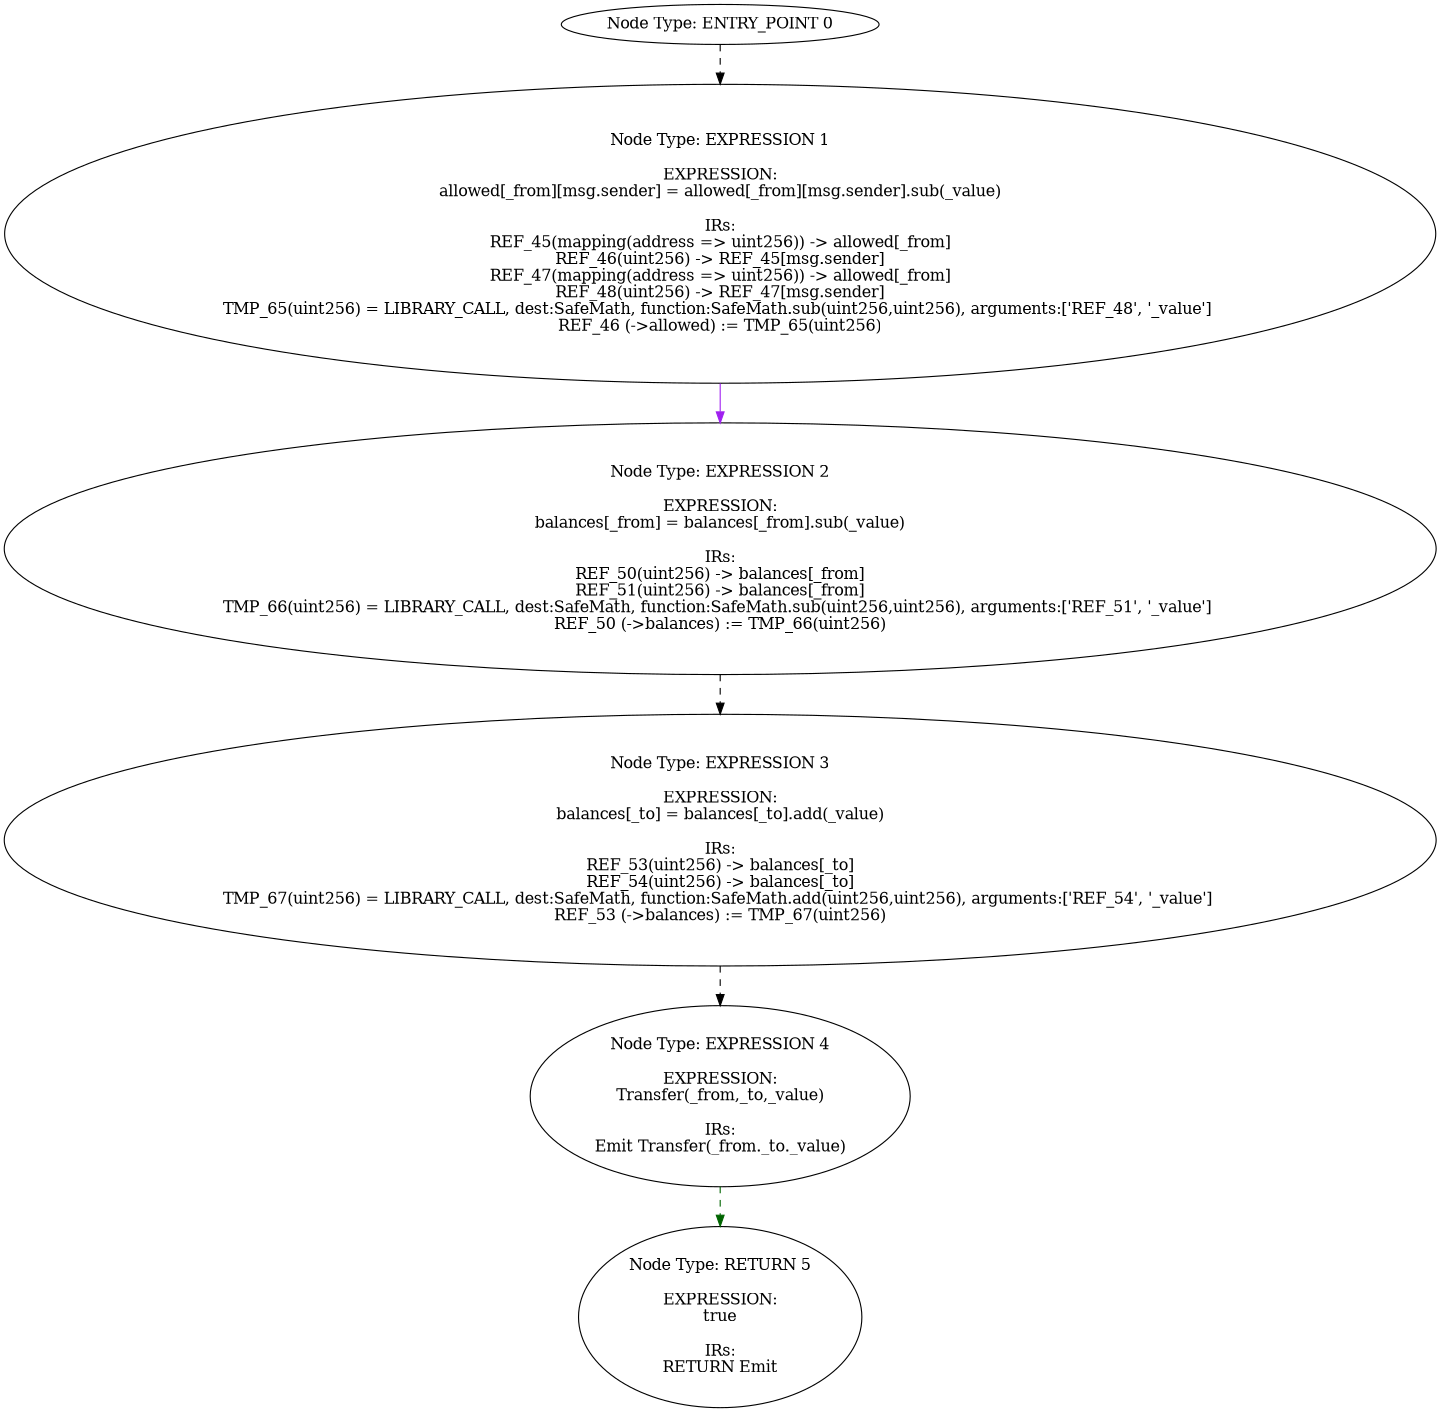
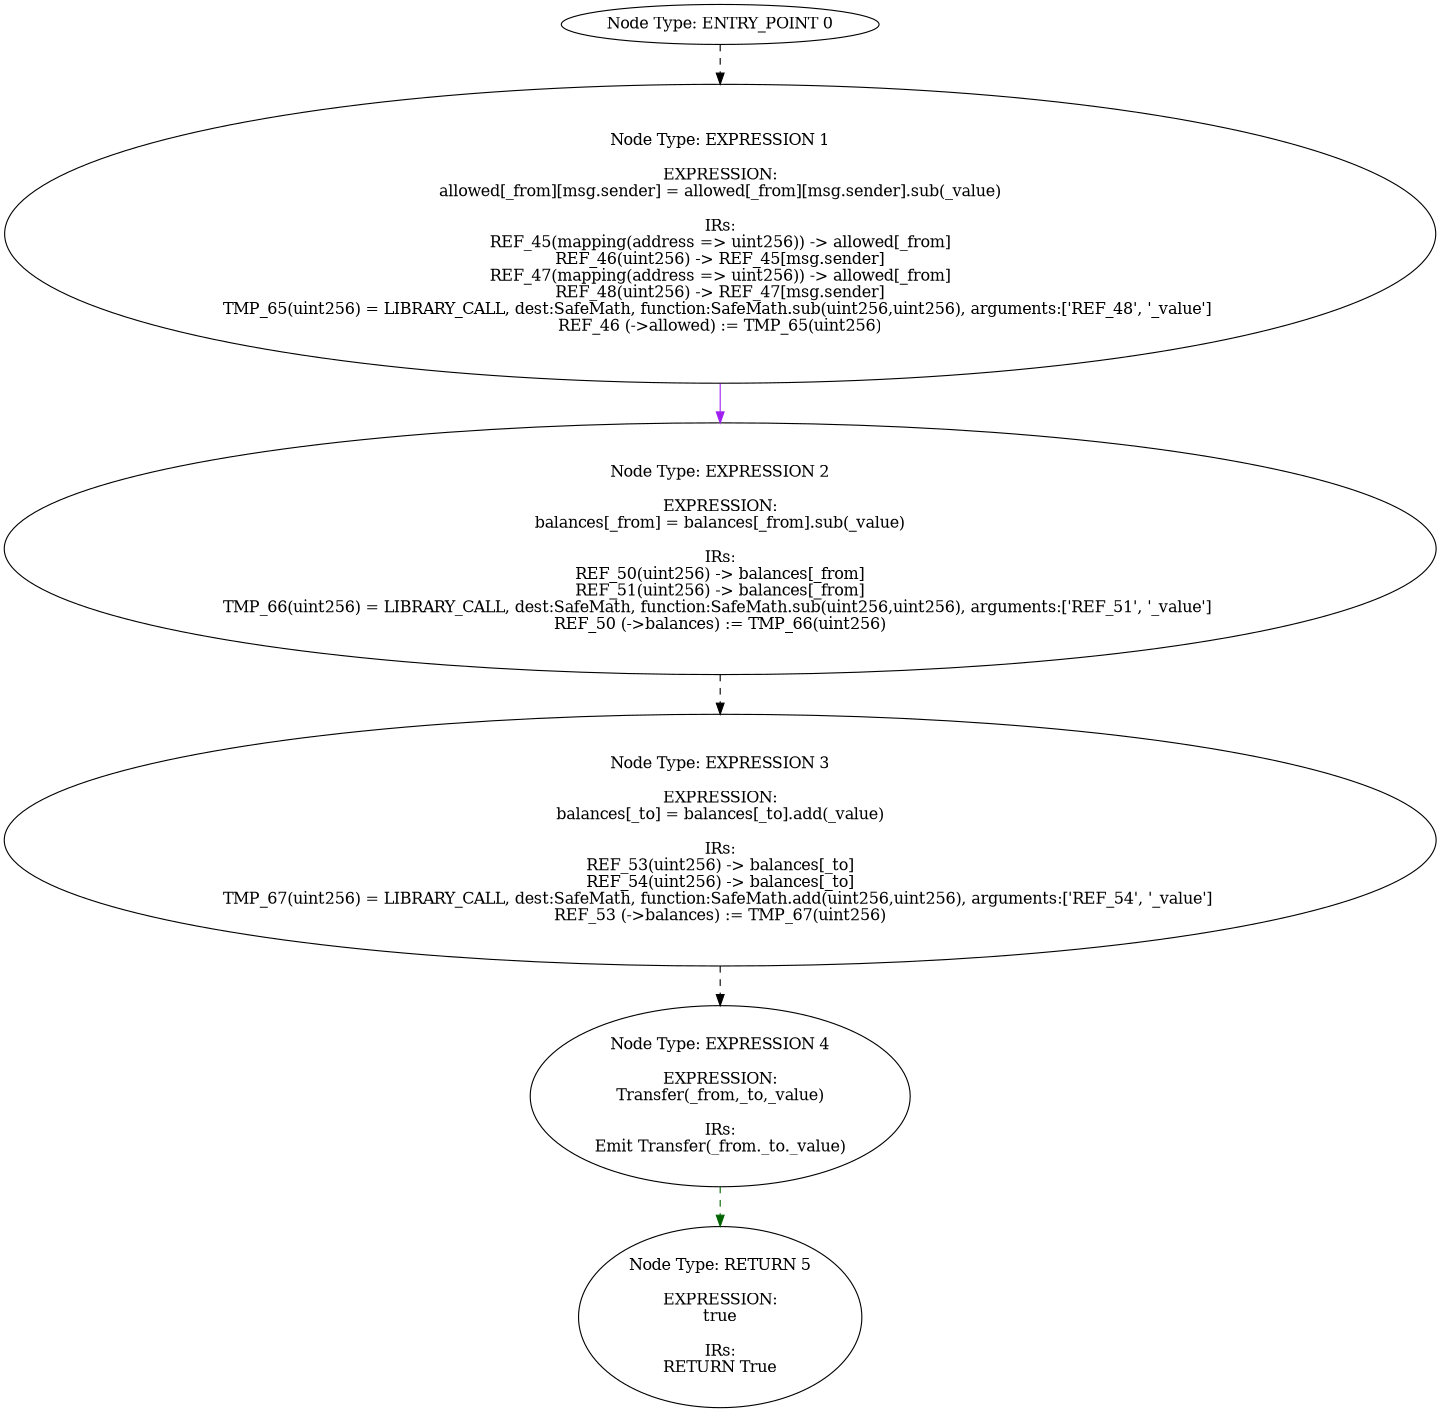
(720, 1317) -> (720, 1317)
